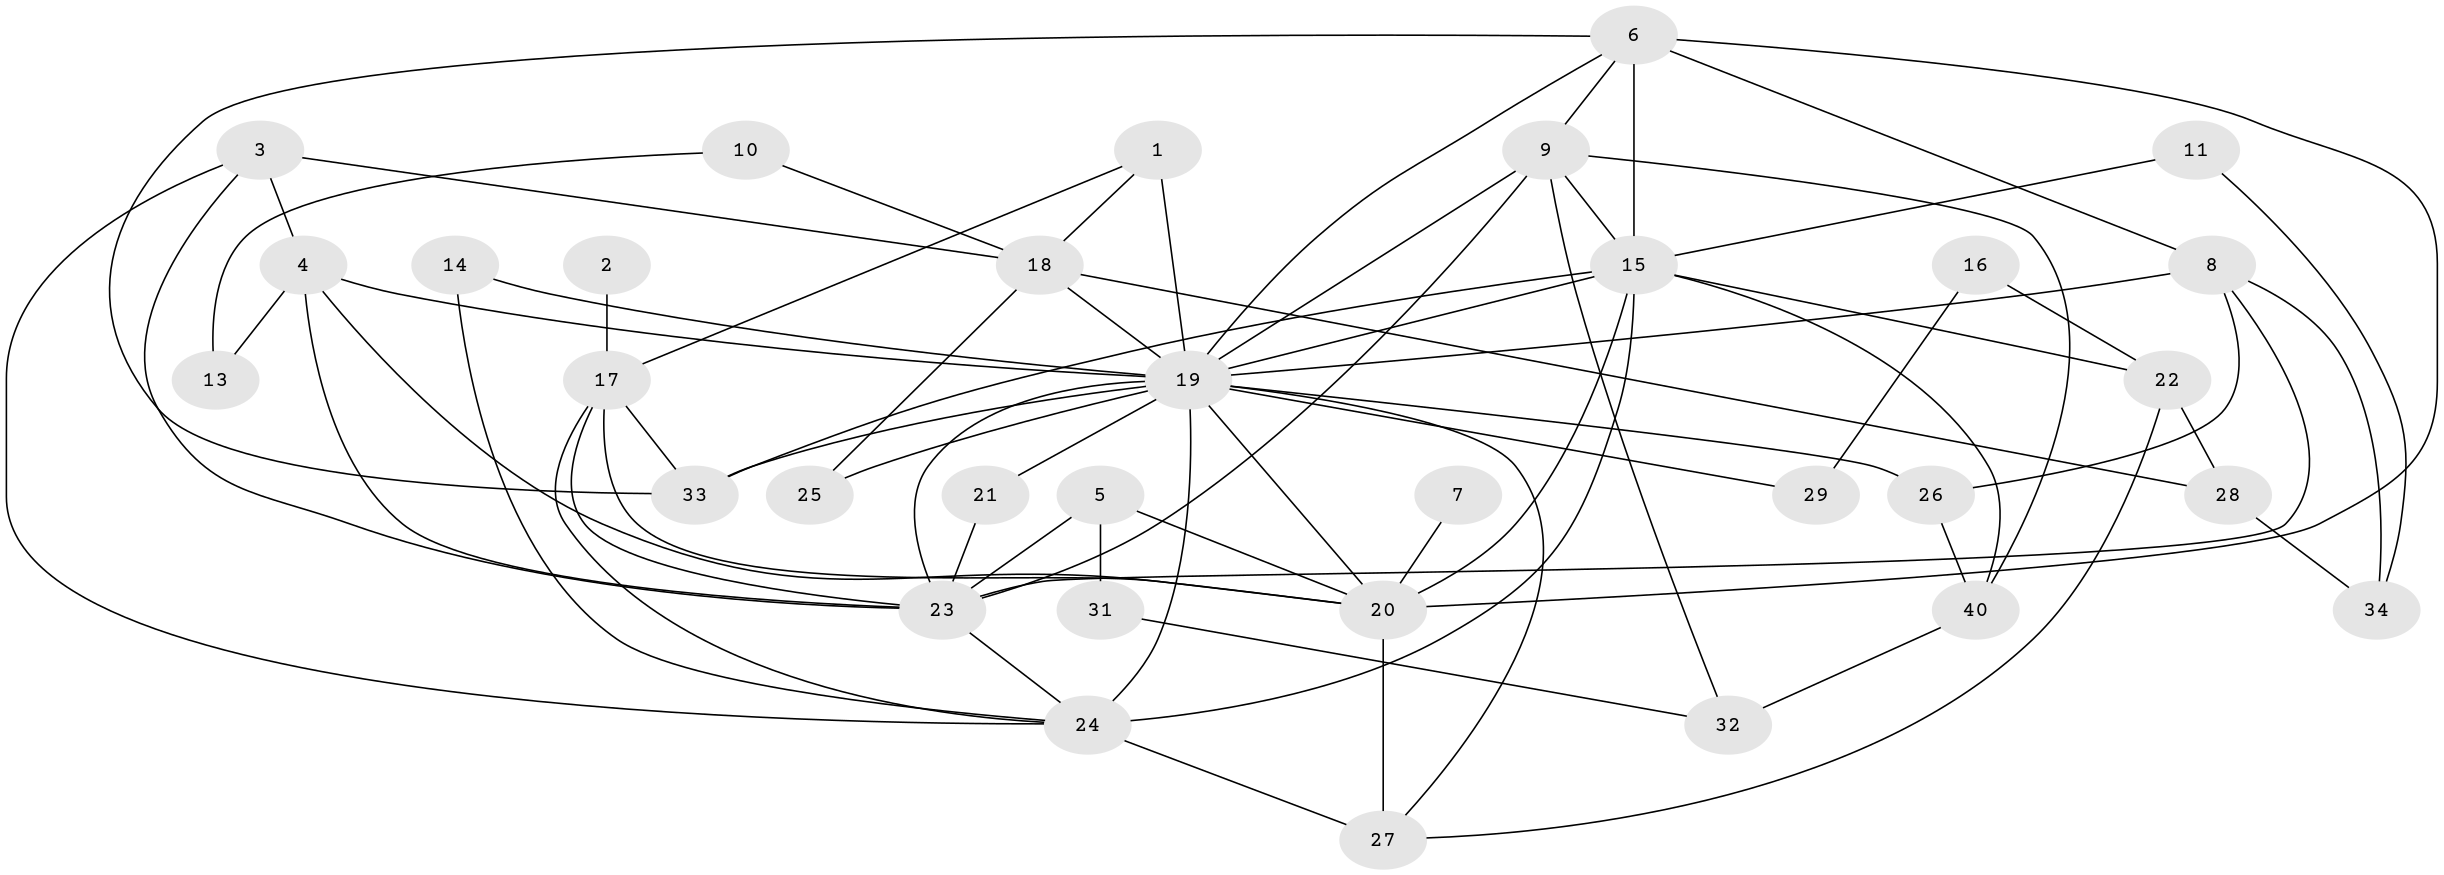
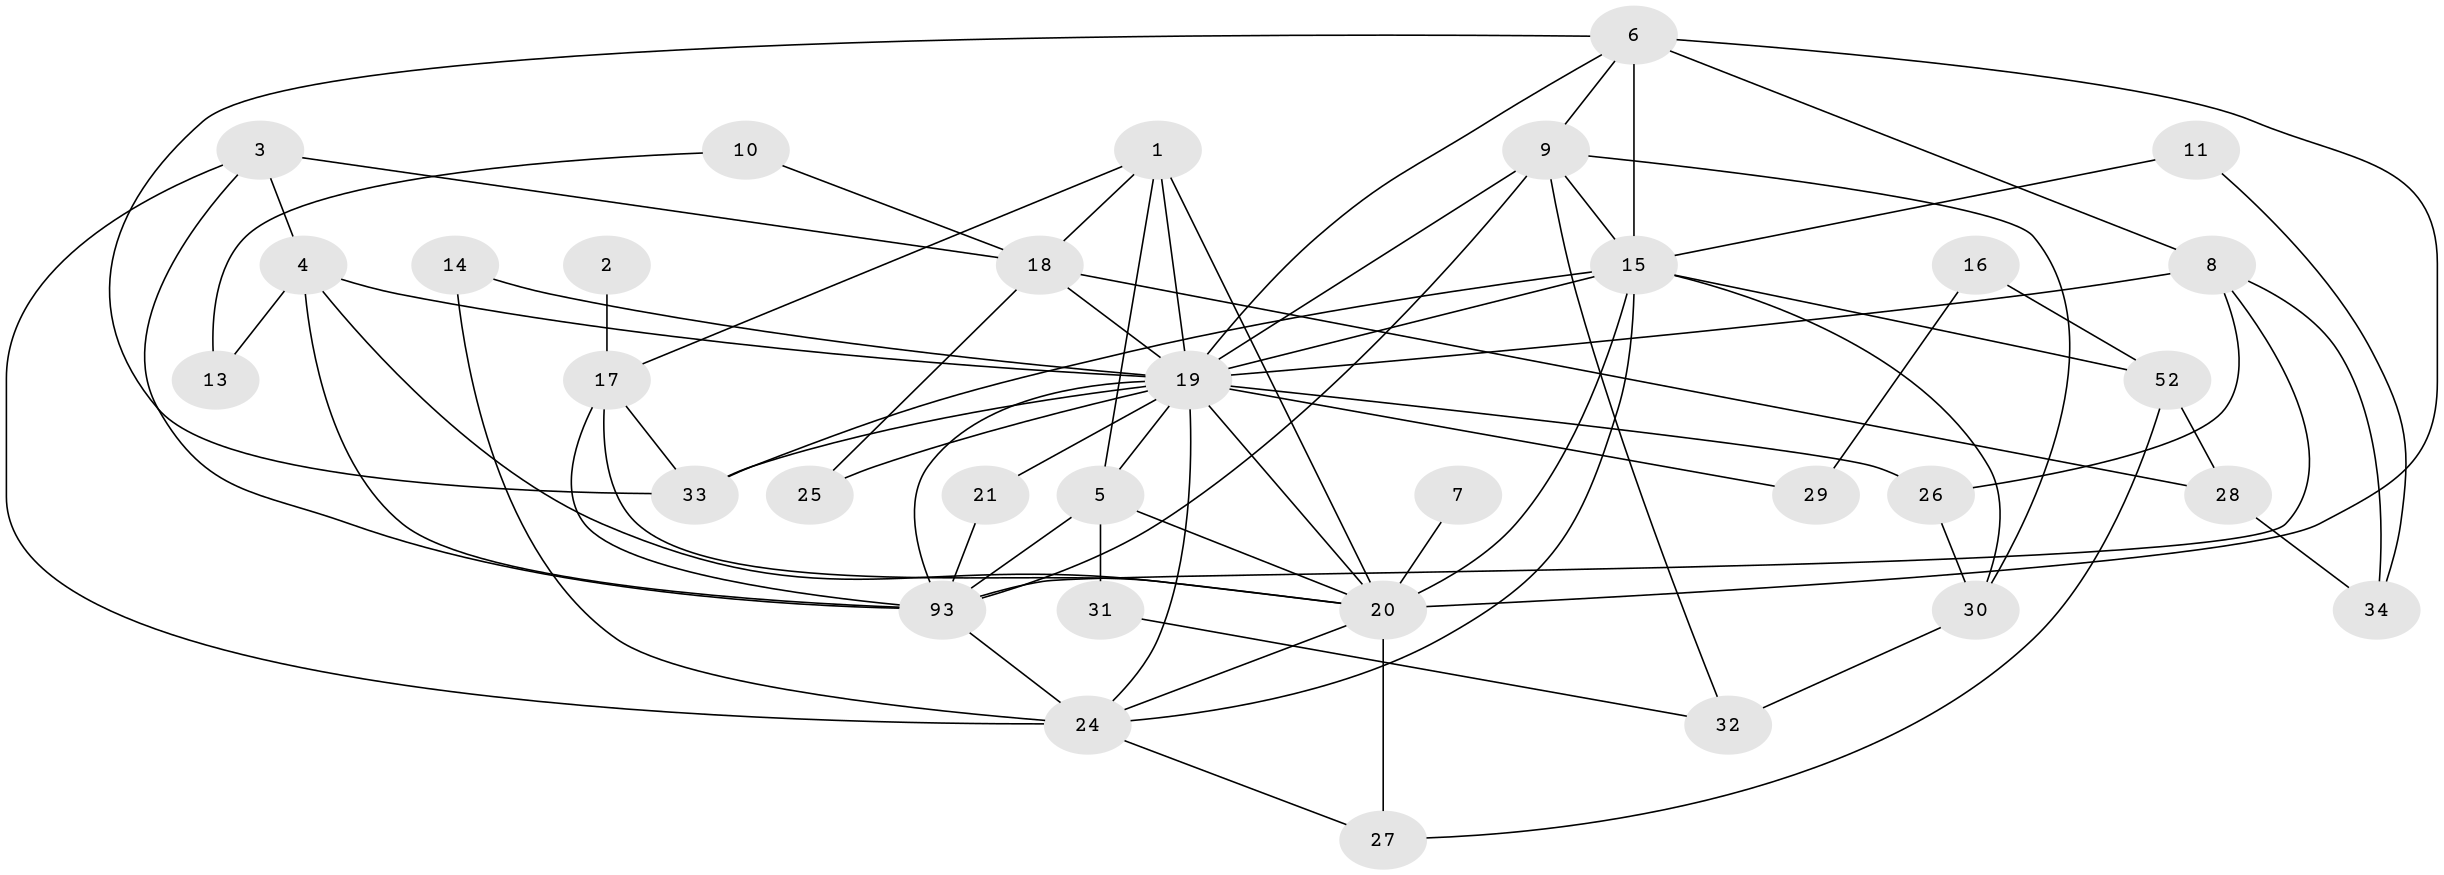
none -> (1130, 316)
none -> (1256, 350)
(2167, 380) -> (2167, 380)
(1540, 525) -> (1144, 438)
(942, 610) -> (942, 610)
(1976, 610) -> (1976, 610)
(724, 649) -> (1235, 668)
